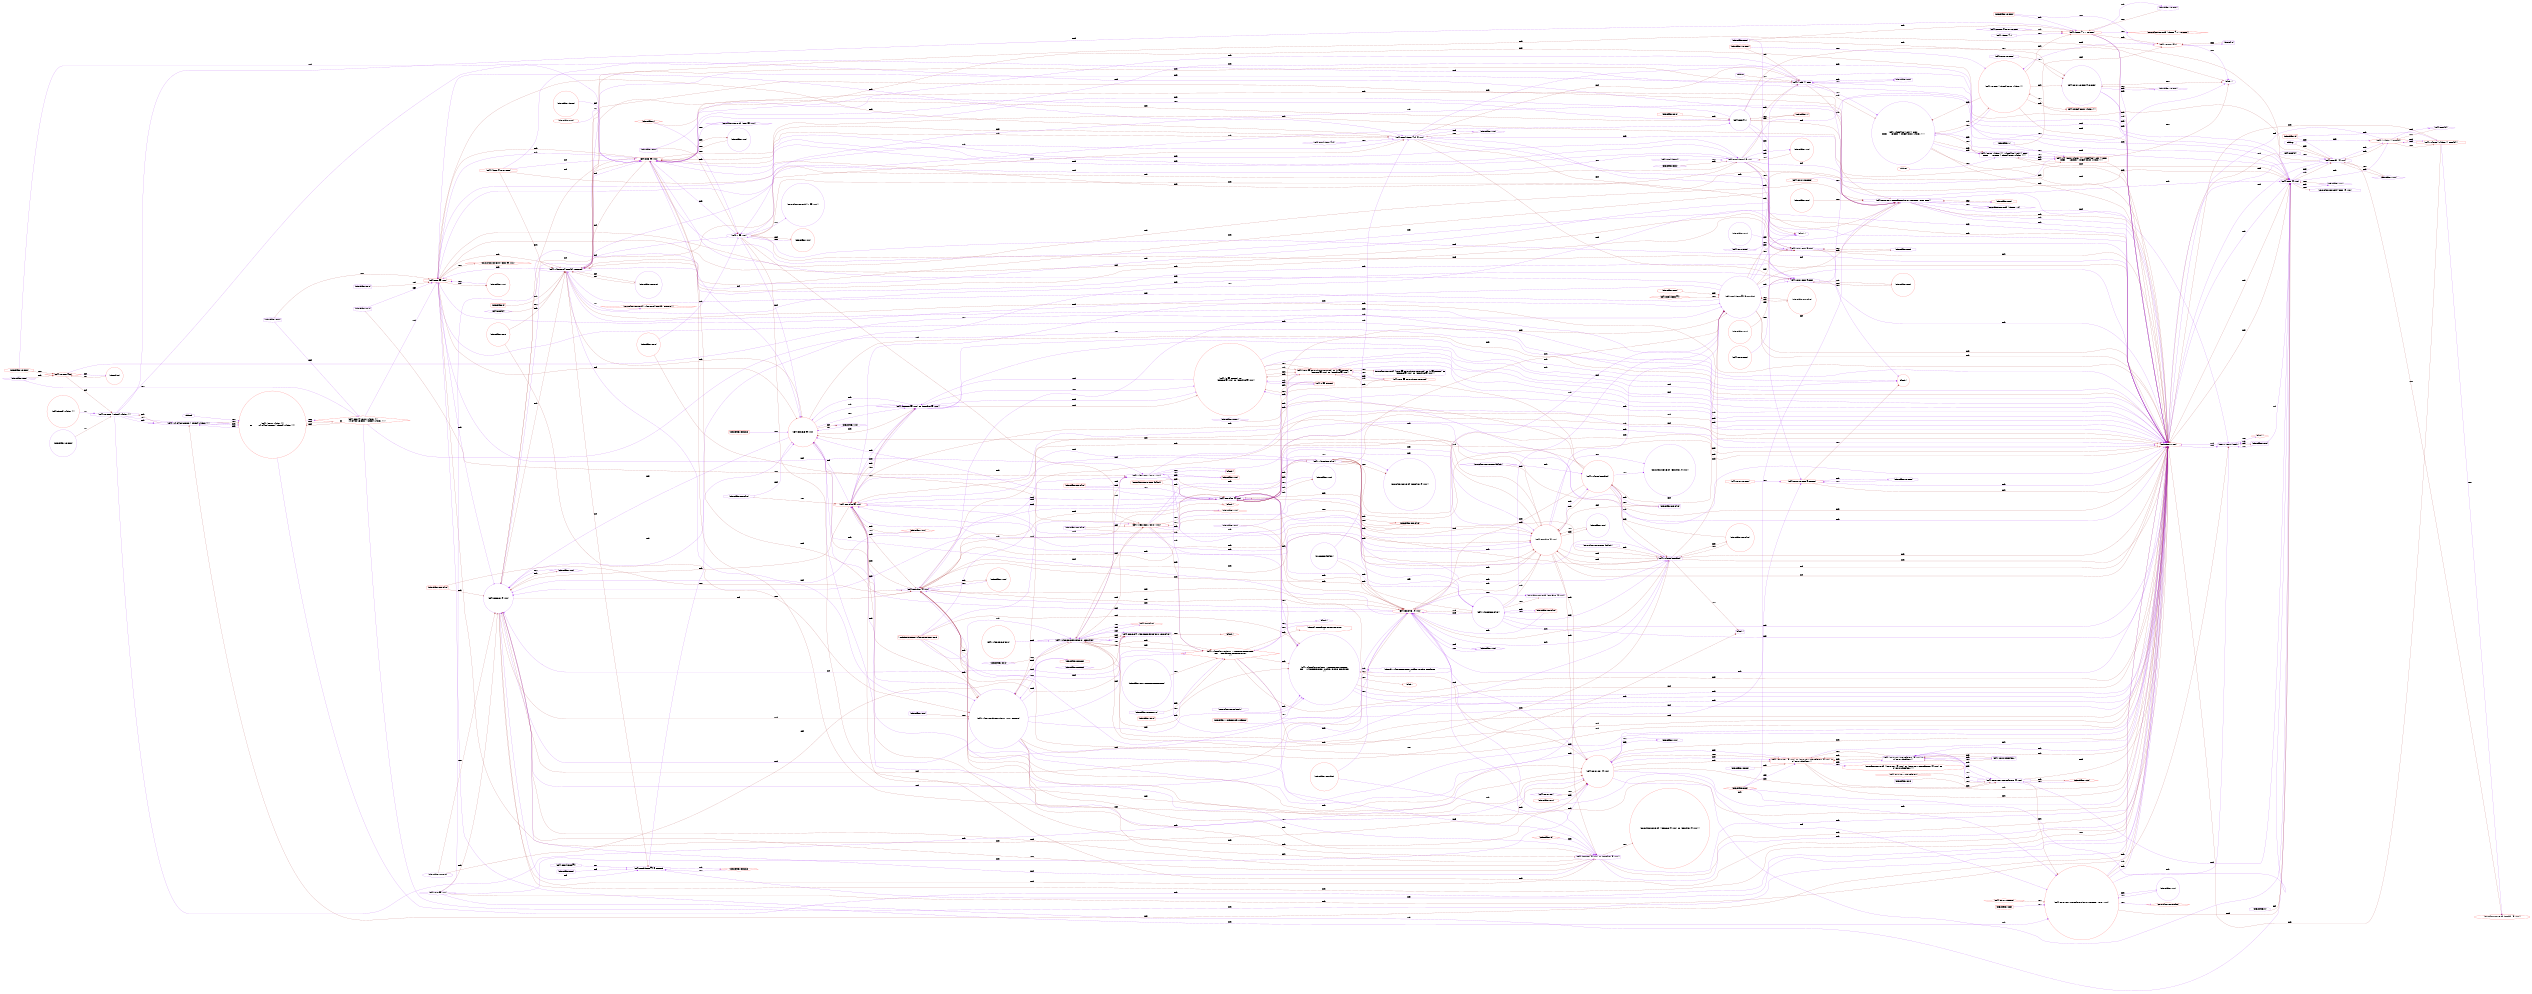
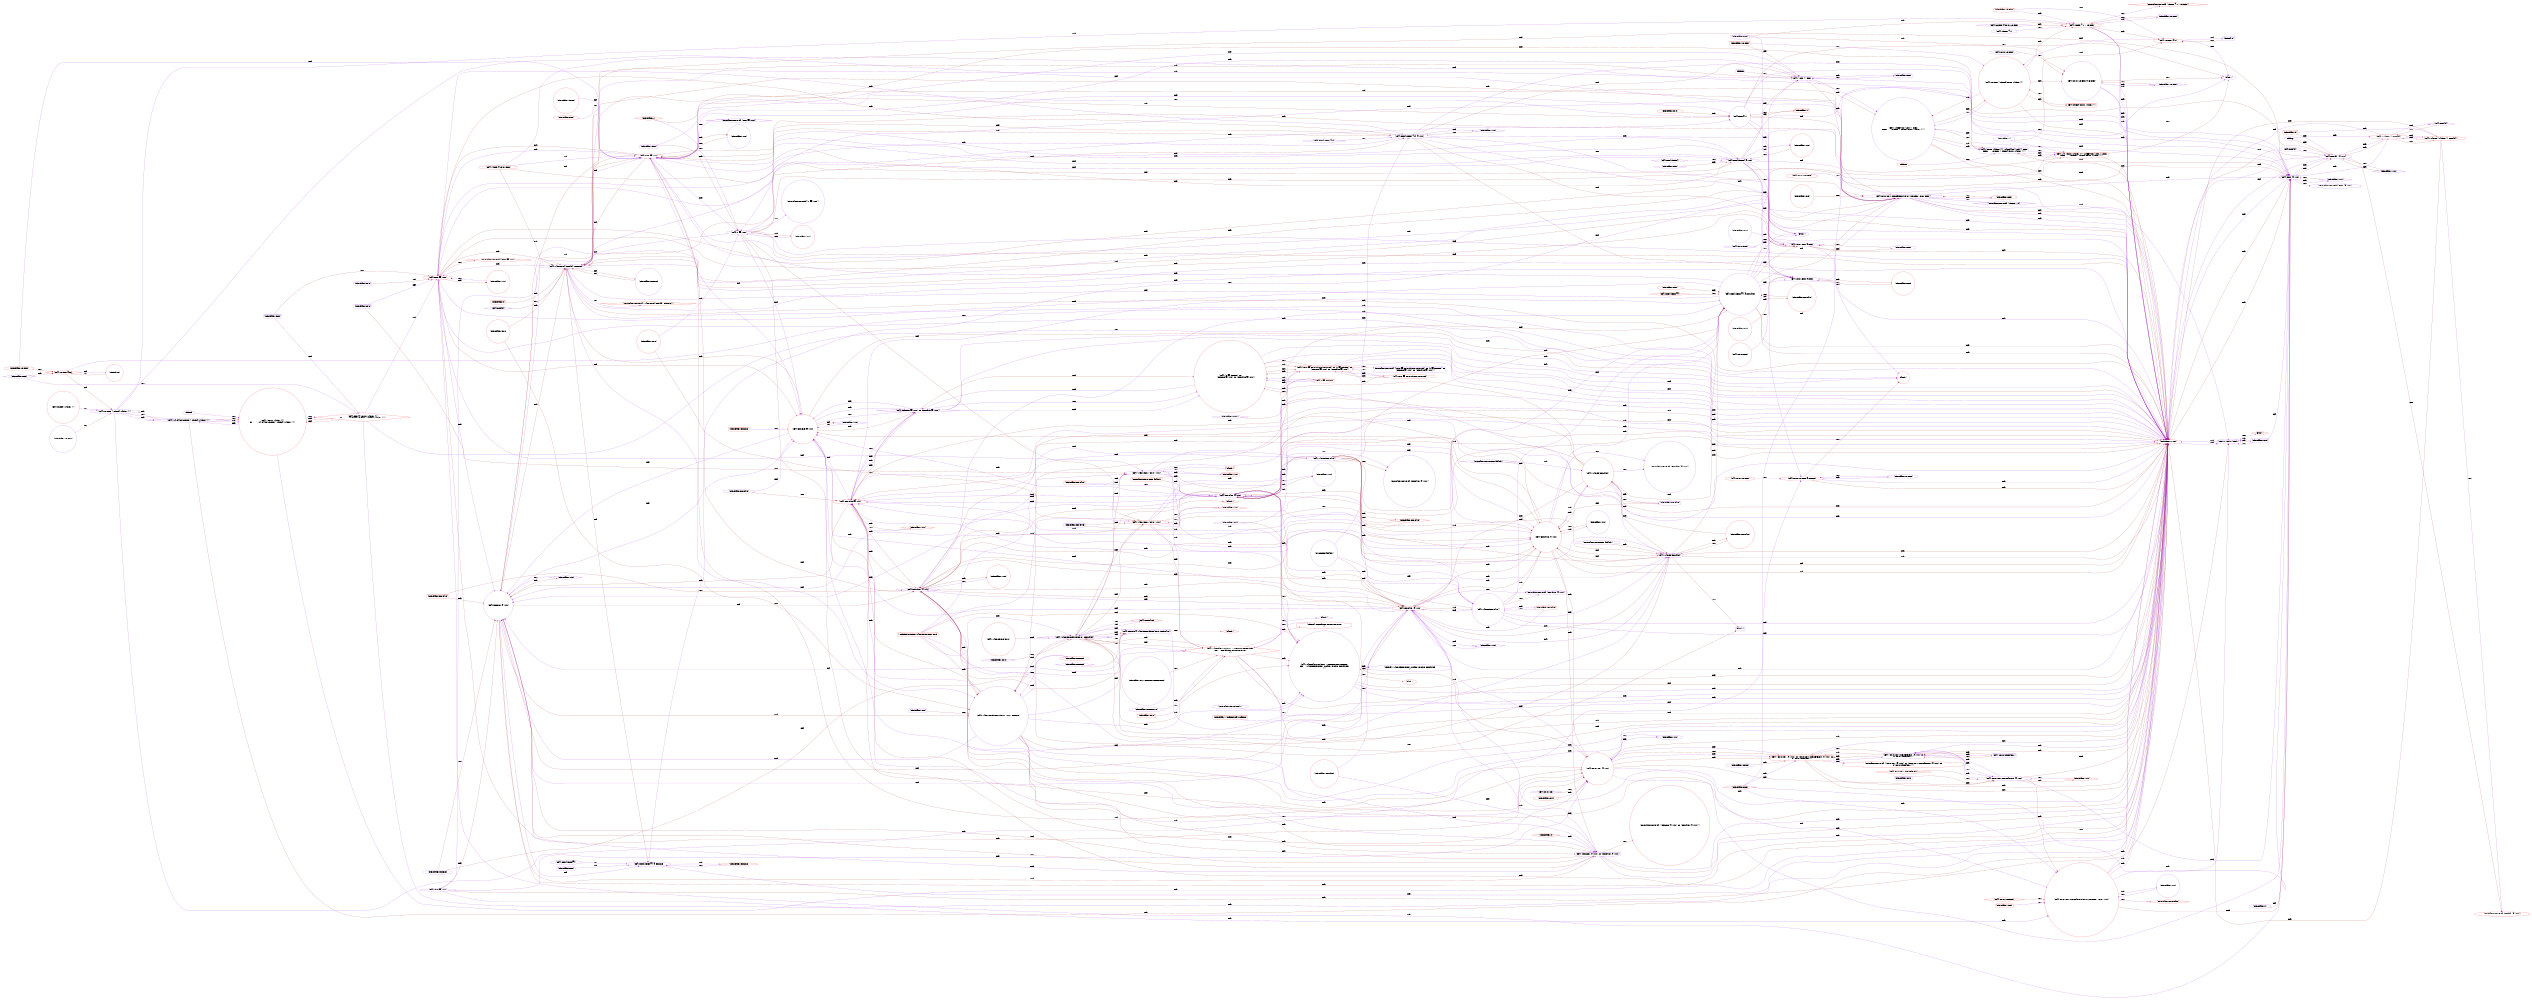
(1178, 917) -> (1177, 914)
